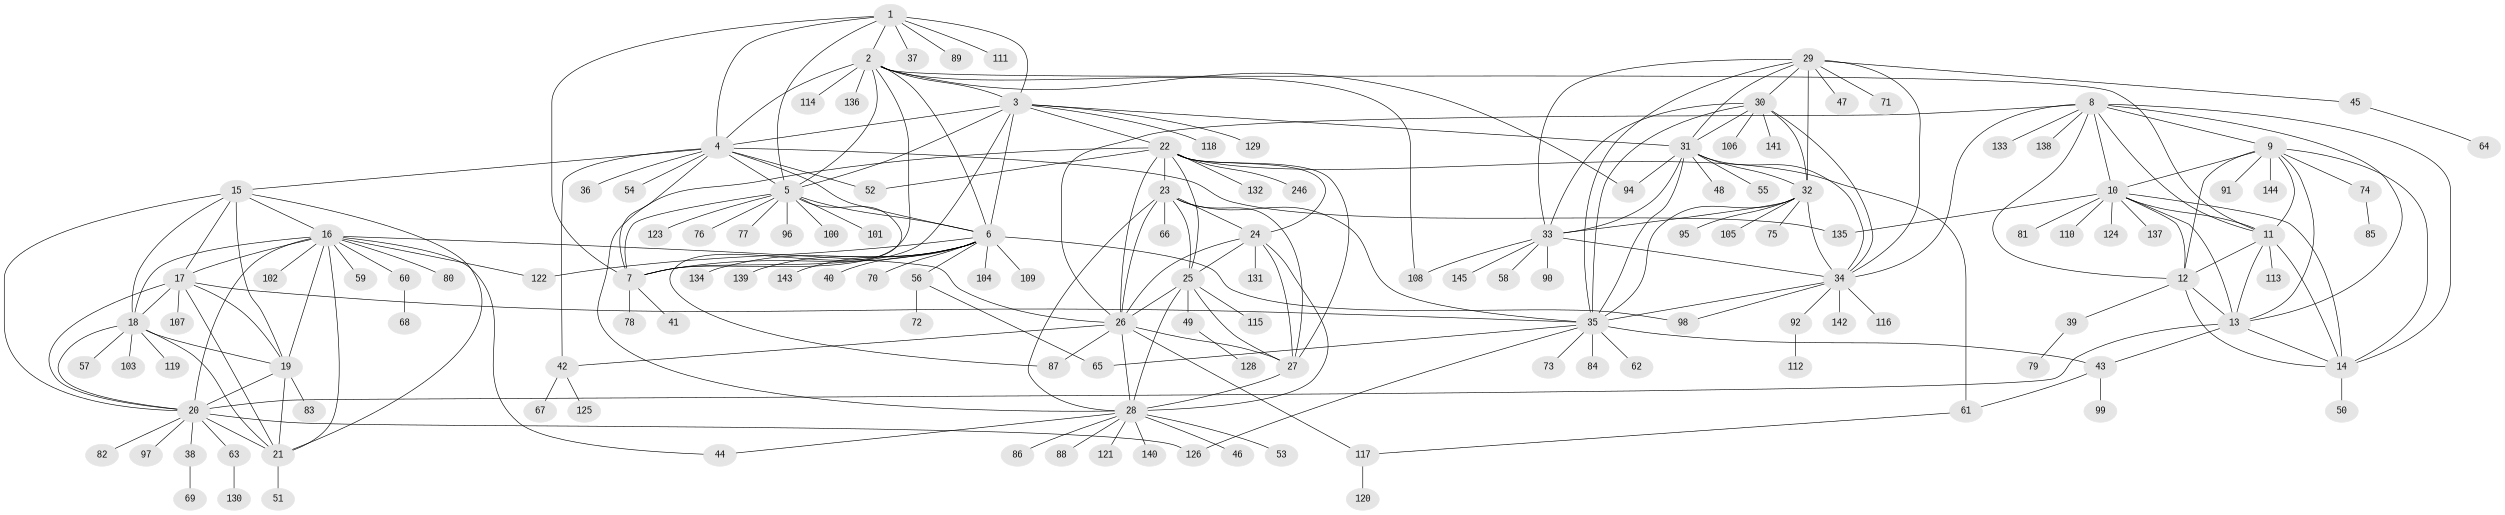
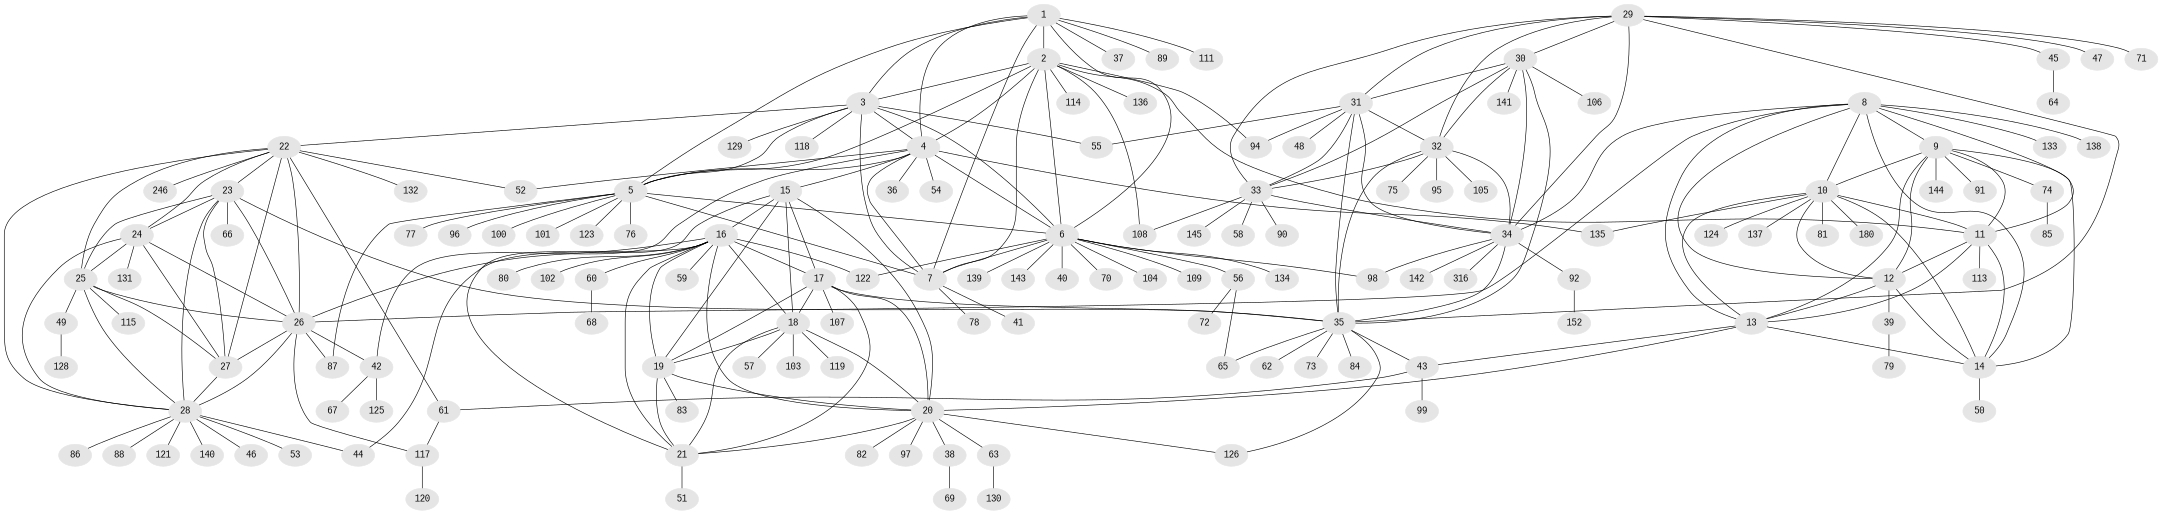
none -> (1170, 112)
(1350, 125) -> (980, 124)
(2067, 235) -> (1866, 235)
(1883, 323) -> (1461, 279)
(1795, 367) -> (1574, 323)
